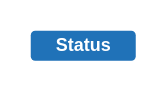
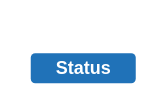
(83, 46) -> (83, 68)
